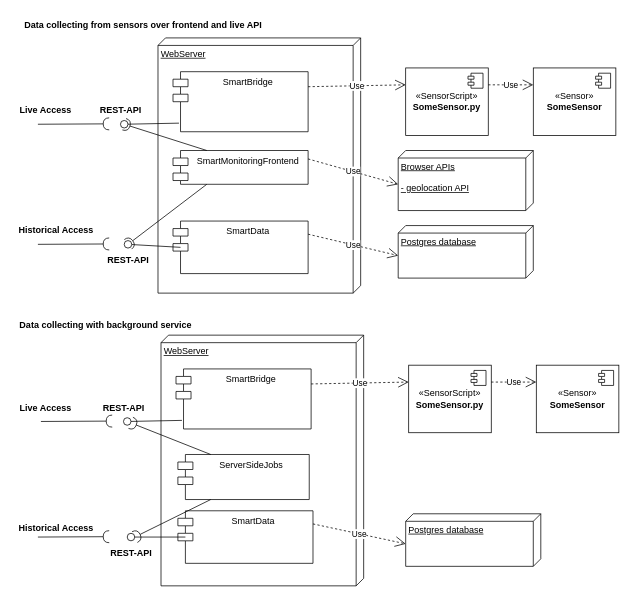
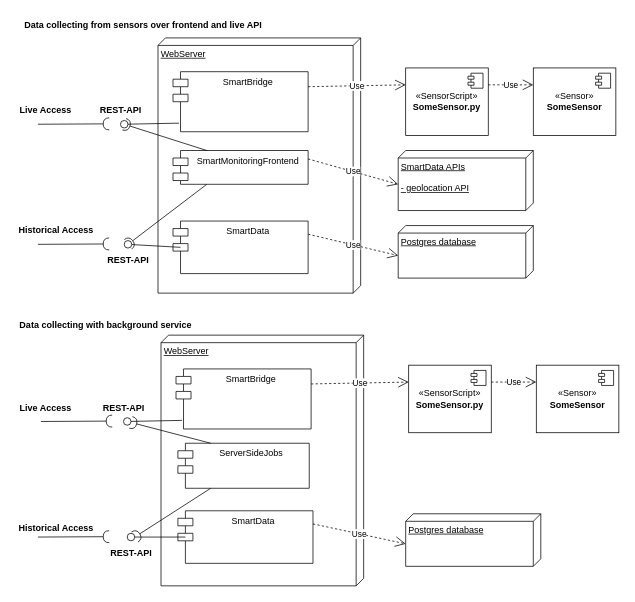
(439, 172) -> (439, 172)
(243, 477) -> (243, 465)
